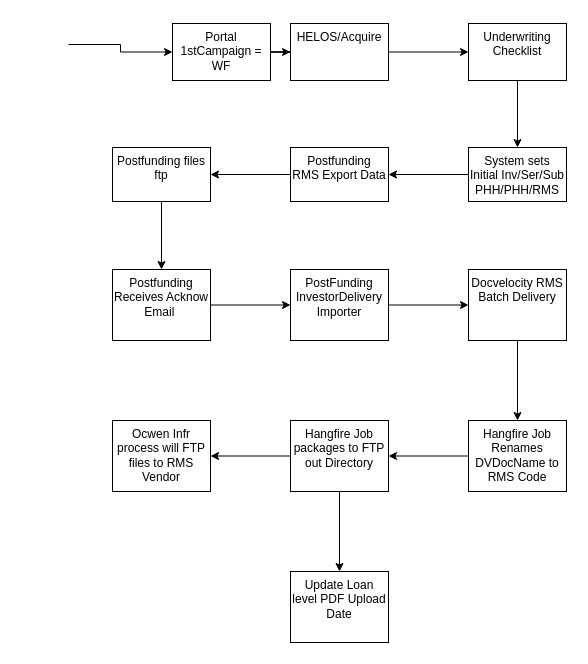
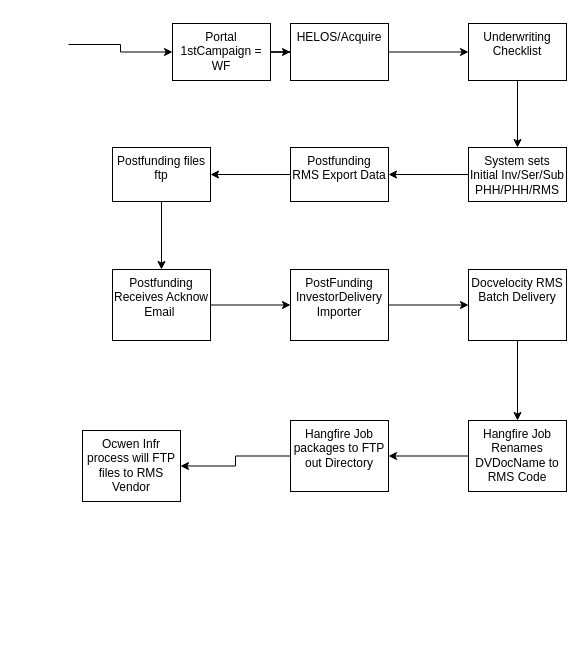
(162, 456) -> (132, 466)
(340, 528) -> none
(340, 607) -> none
